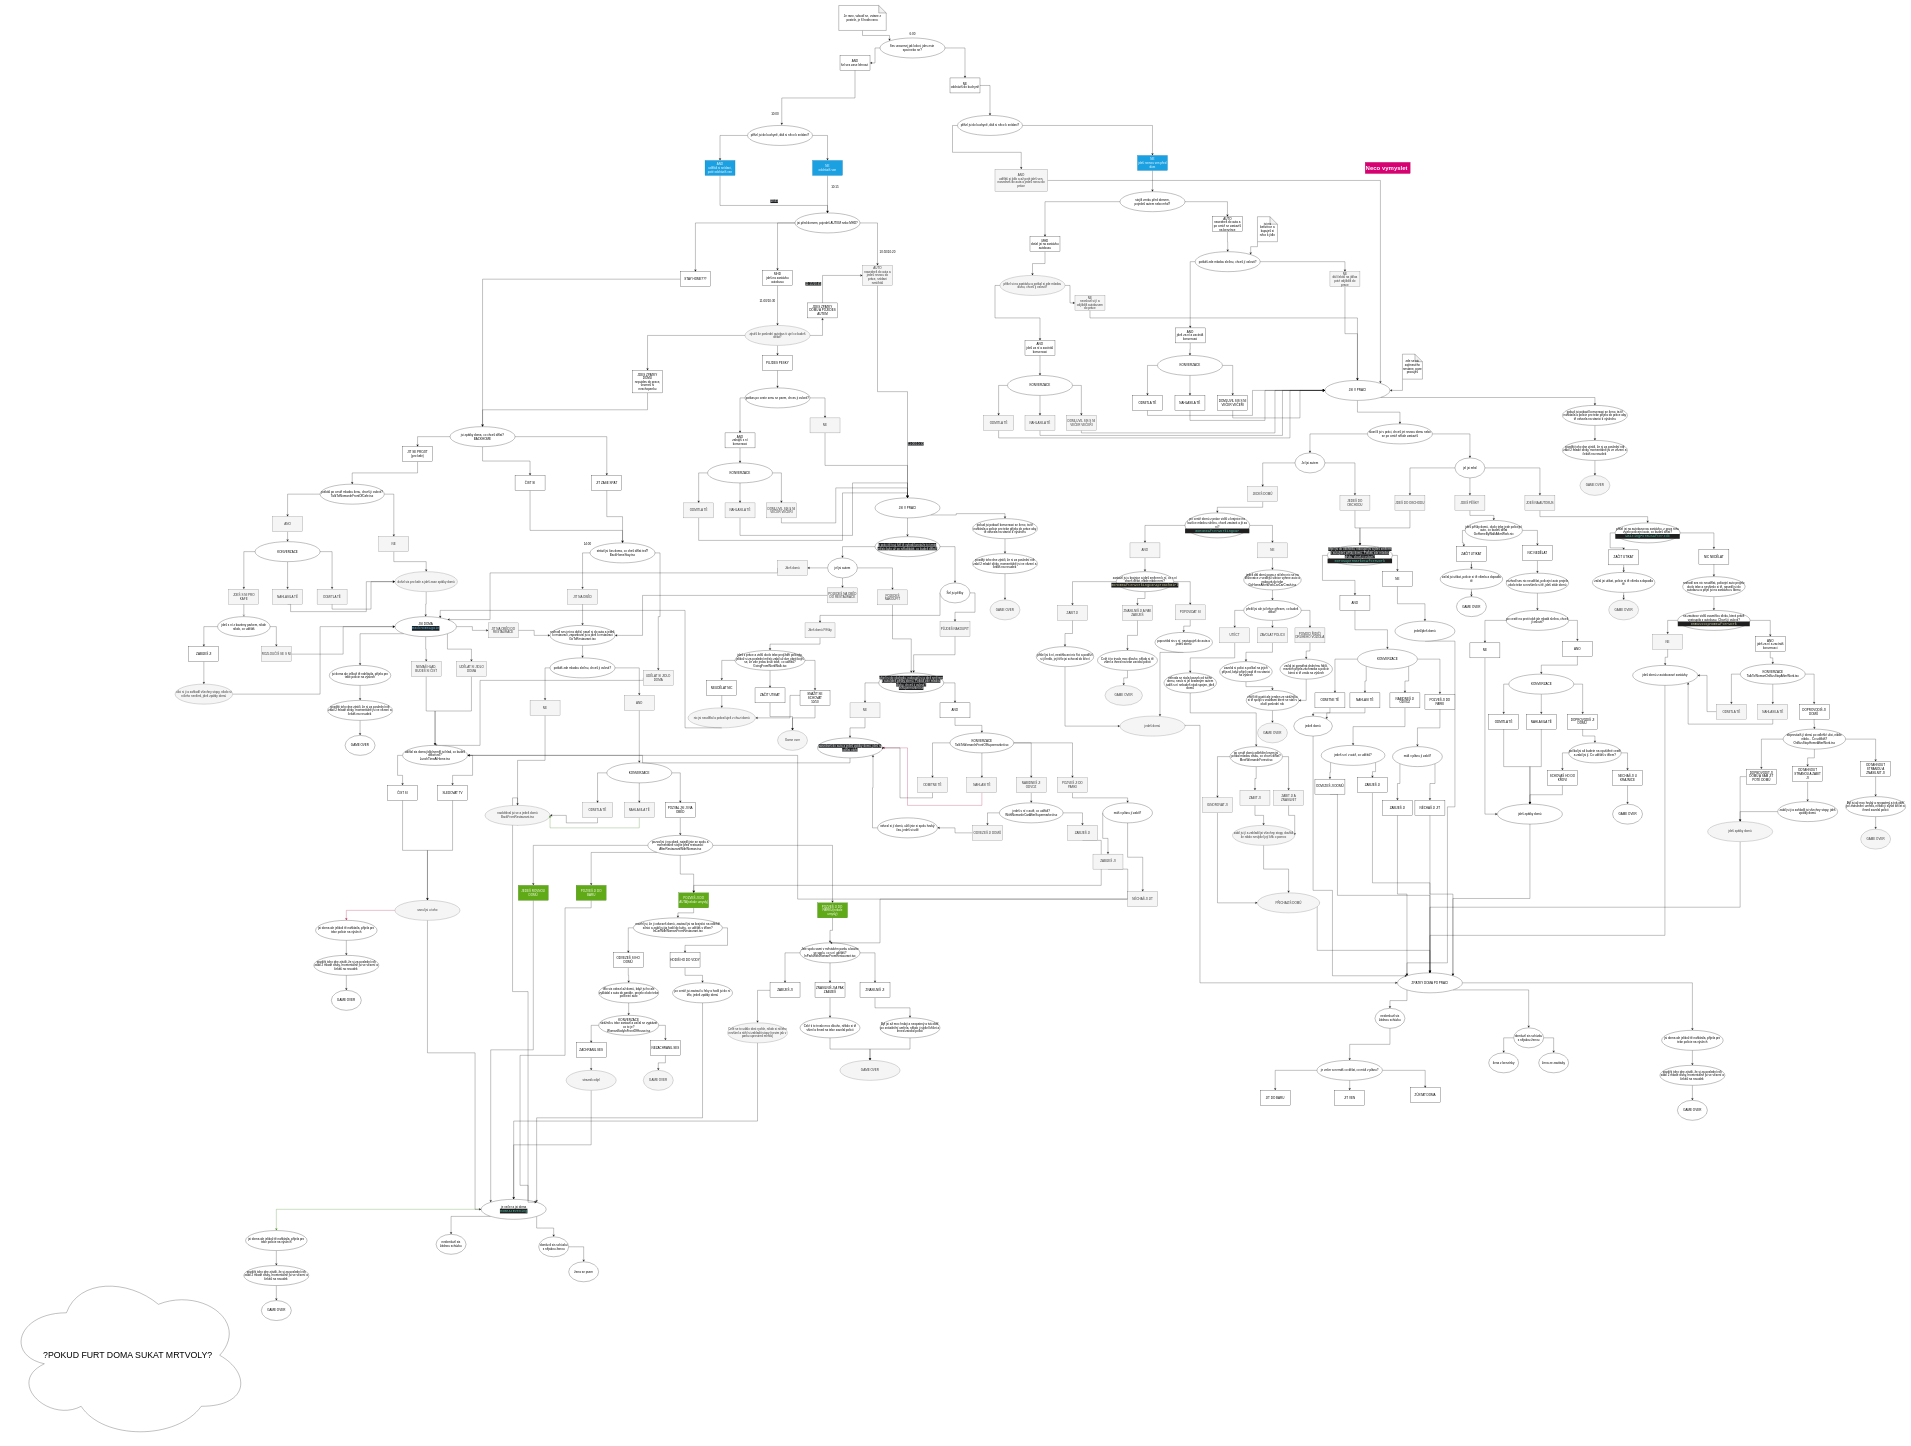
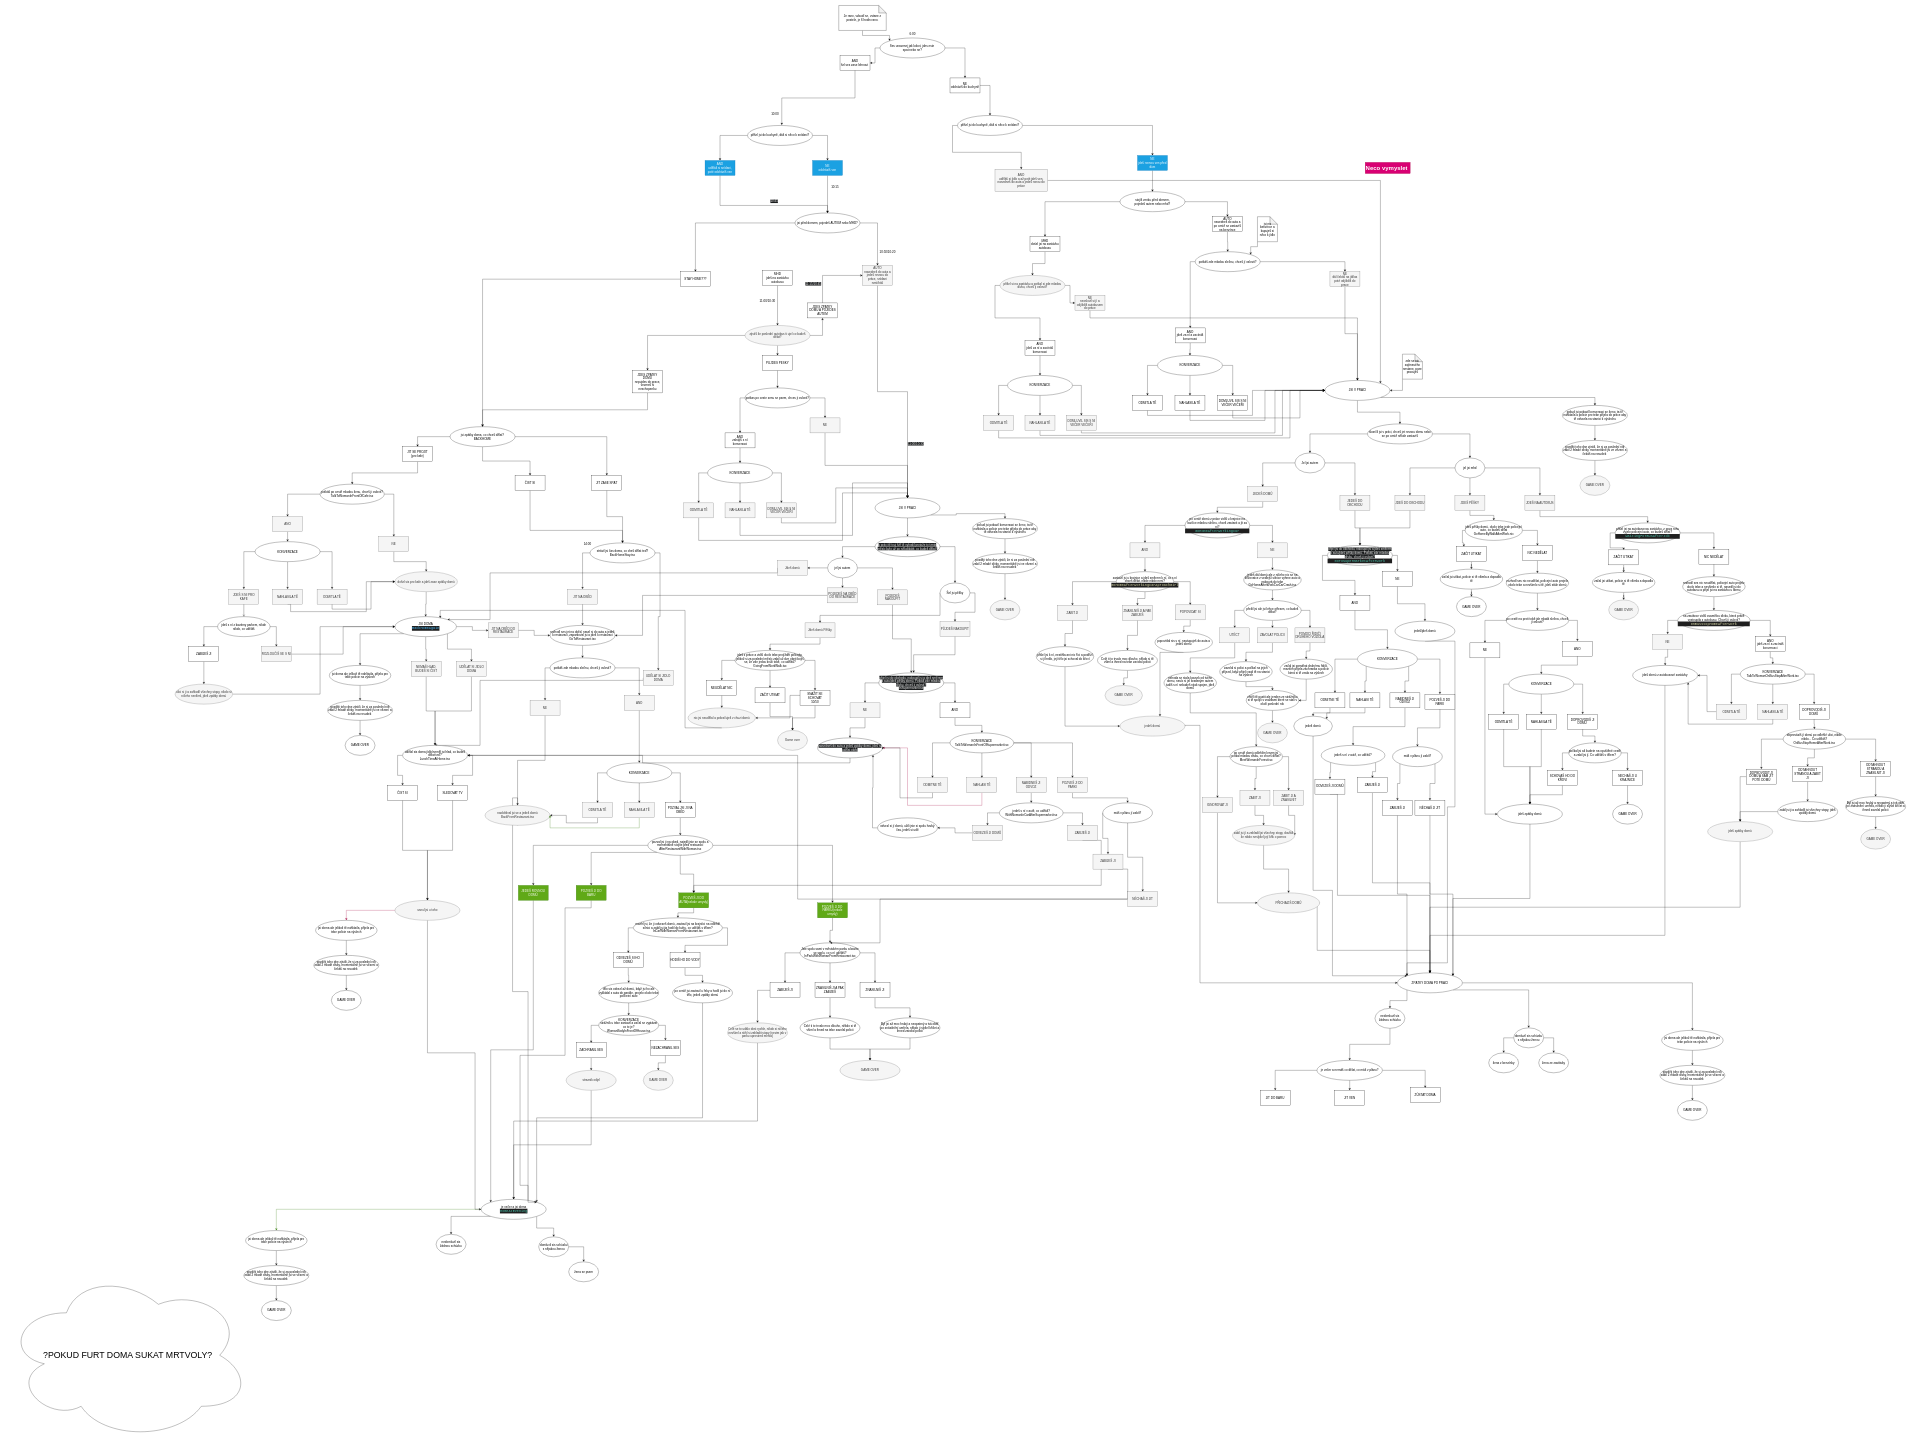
(778, 268) -> none
(1273, 580) -> (1273, 580)
